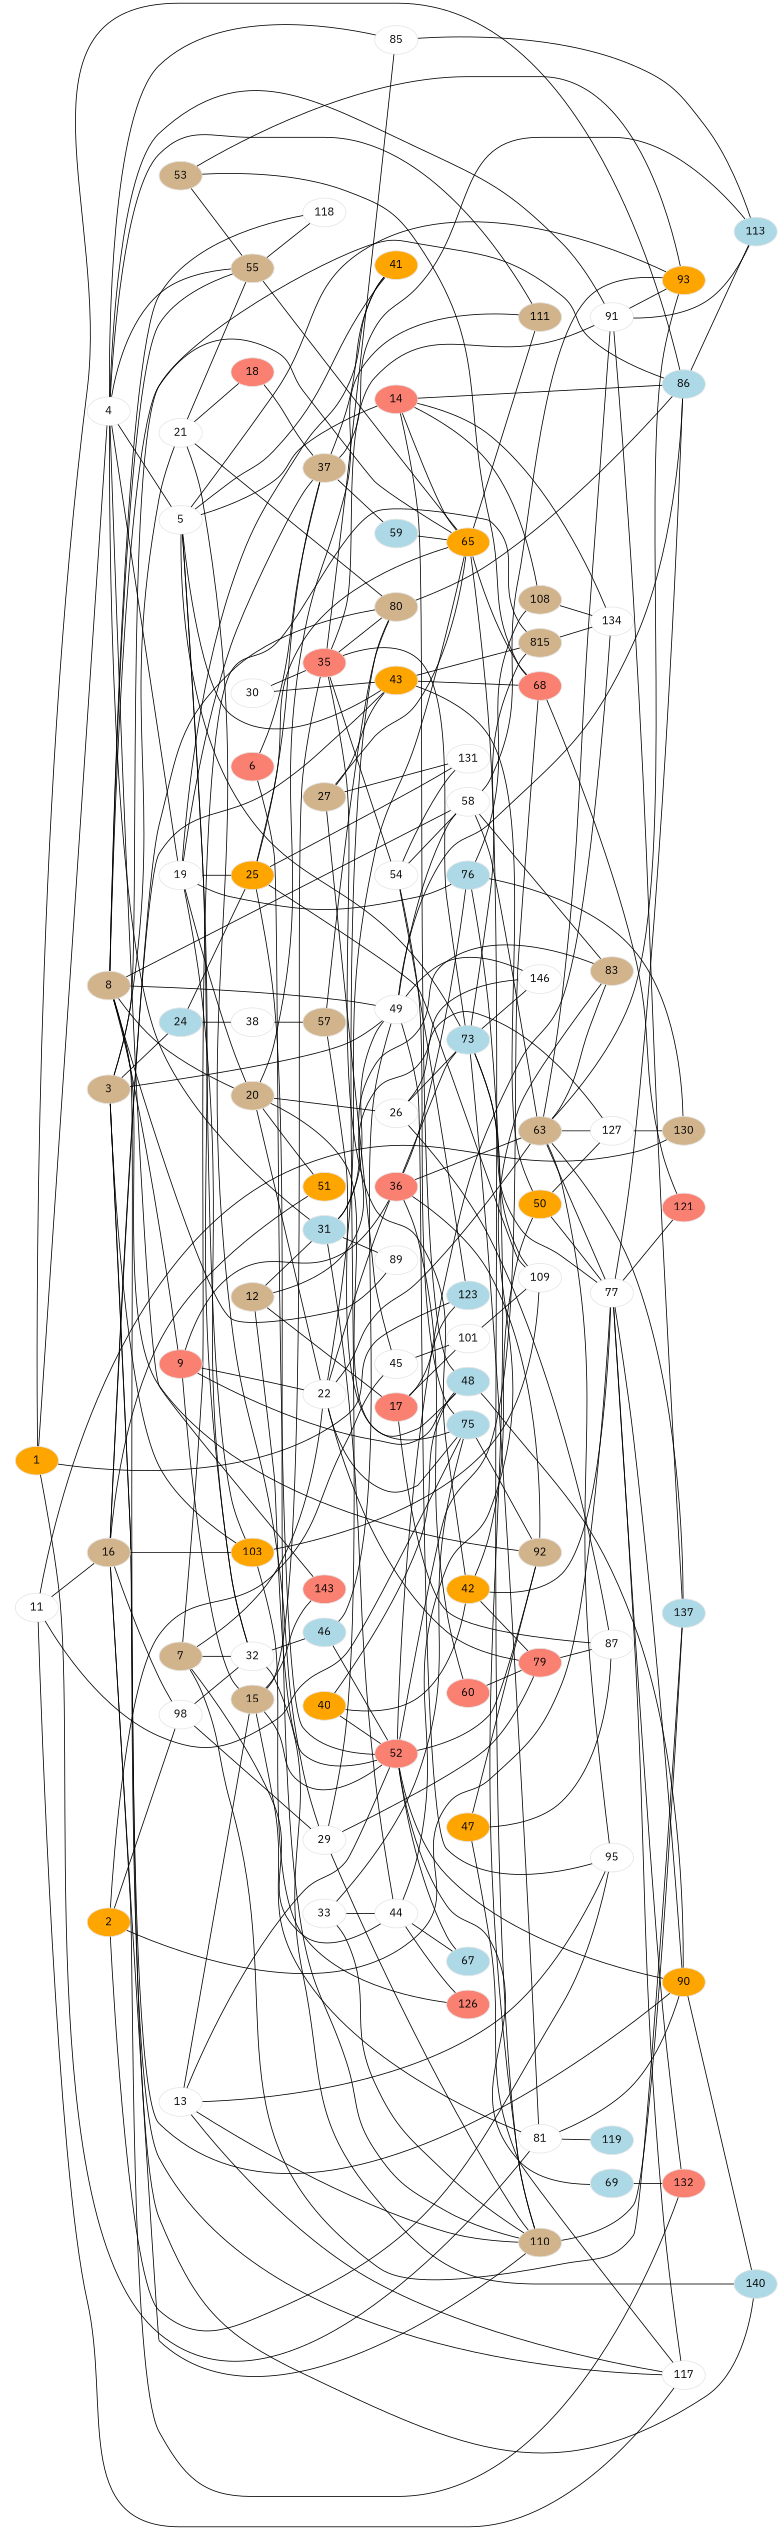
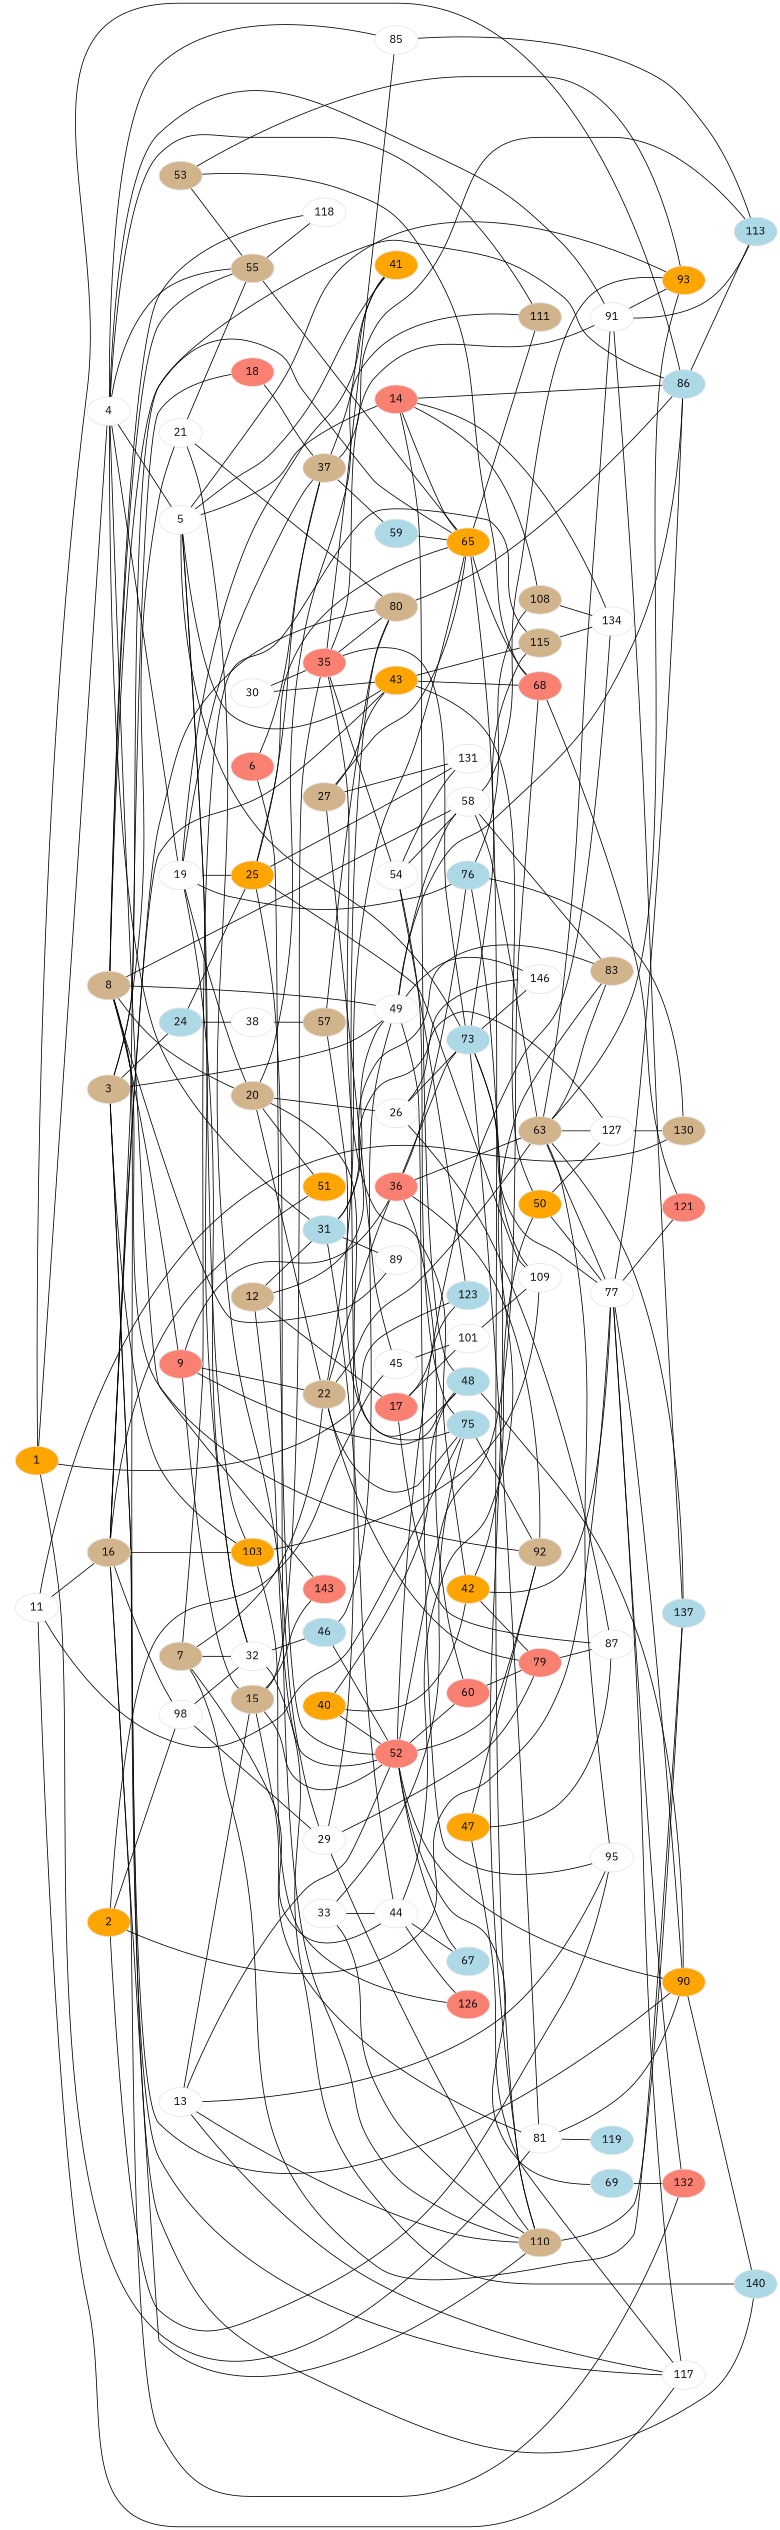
(216, 403) -> (133, 933)
(540, 643) -> (540, 643)
(324, 1394) -> (324, 1394)
none -> (439, 1718)
